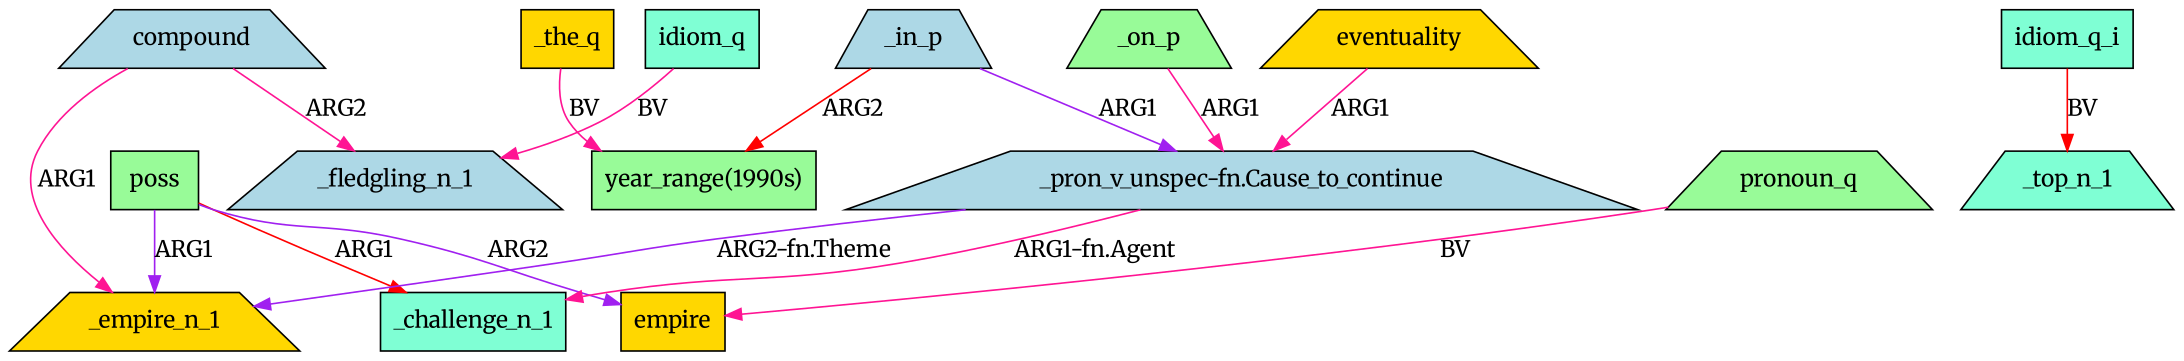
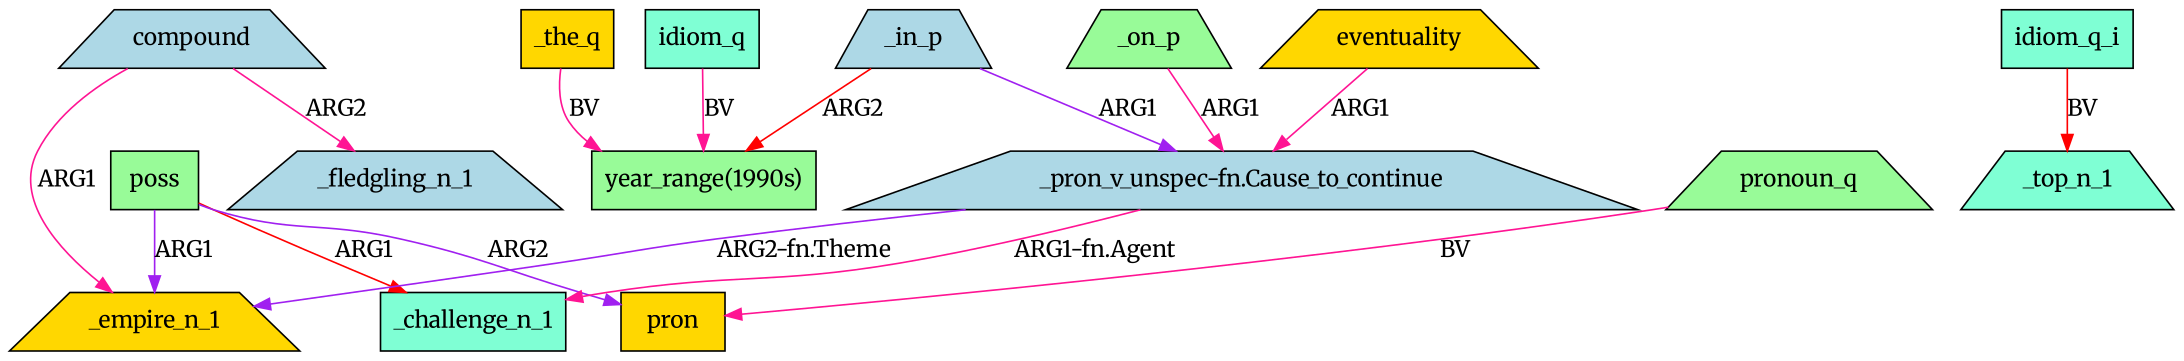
(601, 121) -> (703, 102)
(673, 322) -> (673, 322)
